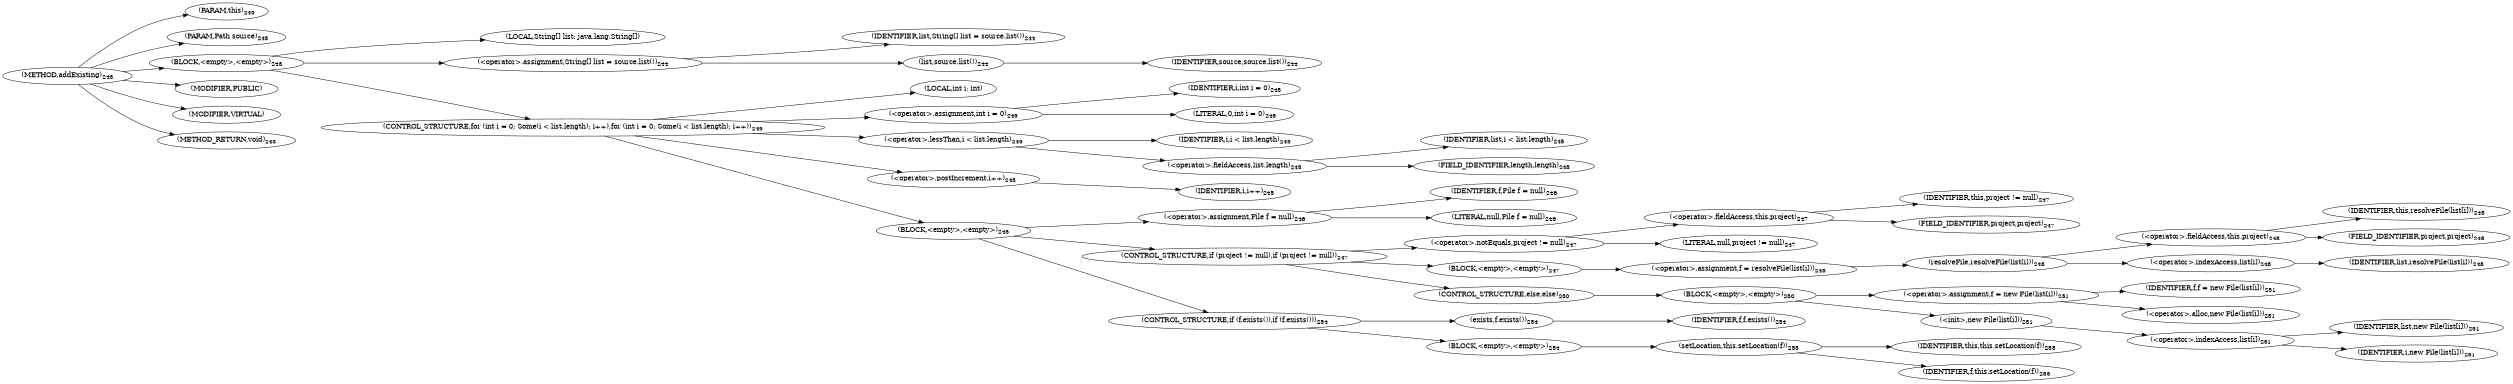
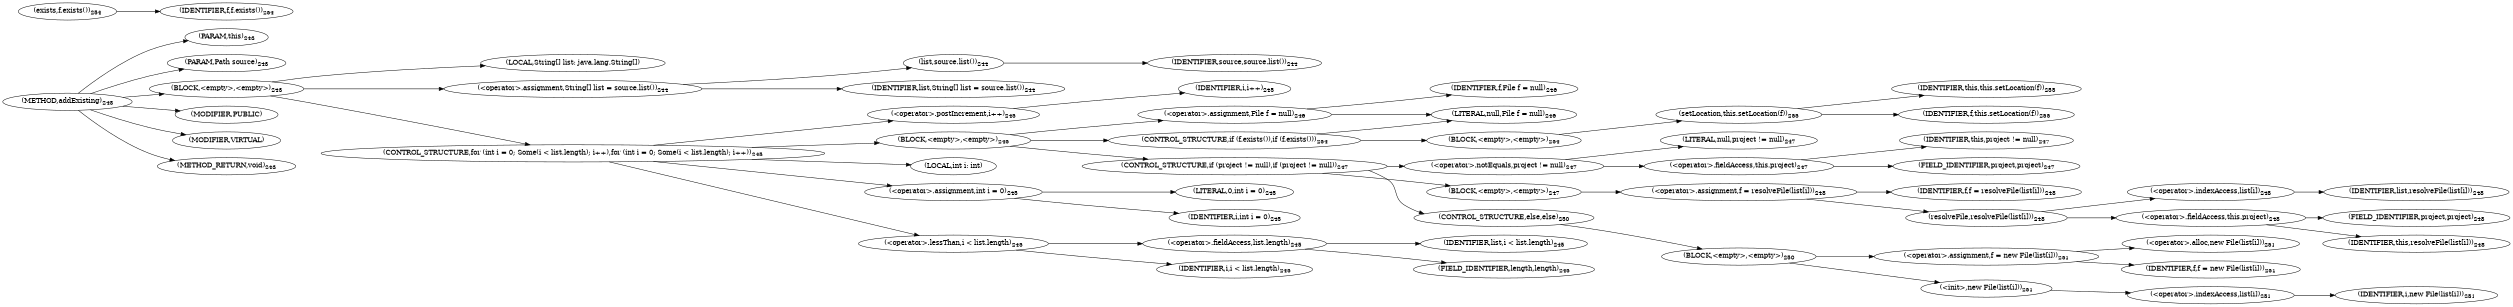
none -> (1986, 192)
(1405, 321) -> (1382, 128)
(2416, 328) -> none
